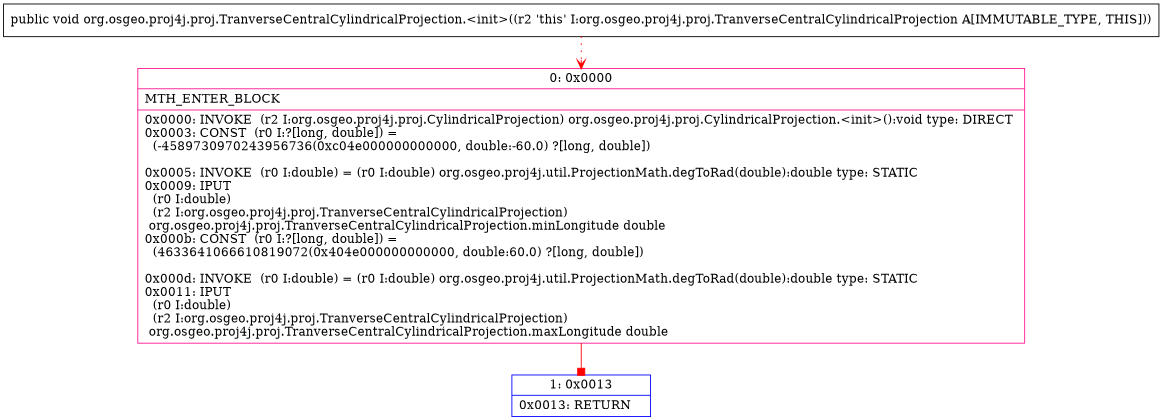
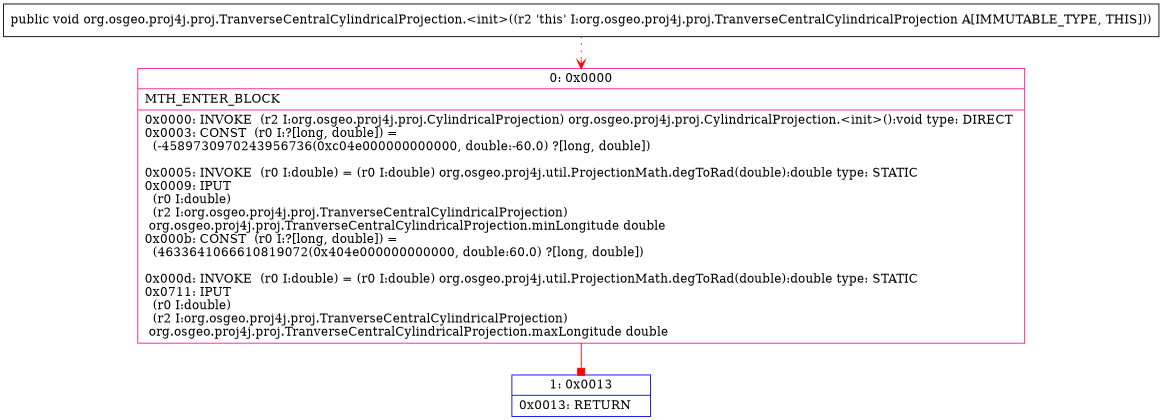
(192, 292) -> (192, 292)
